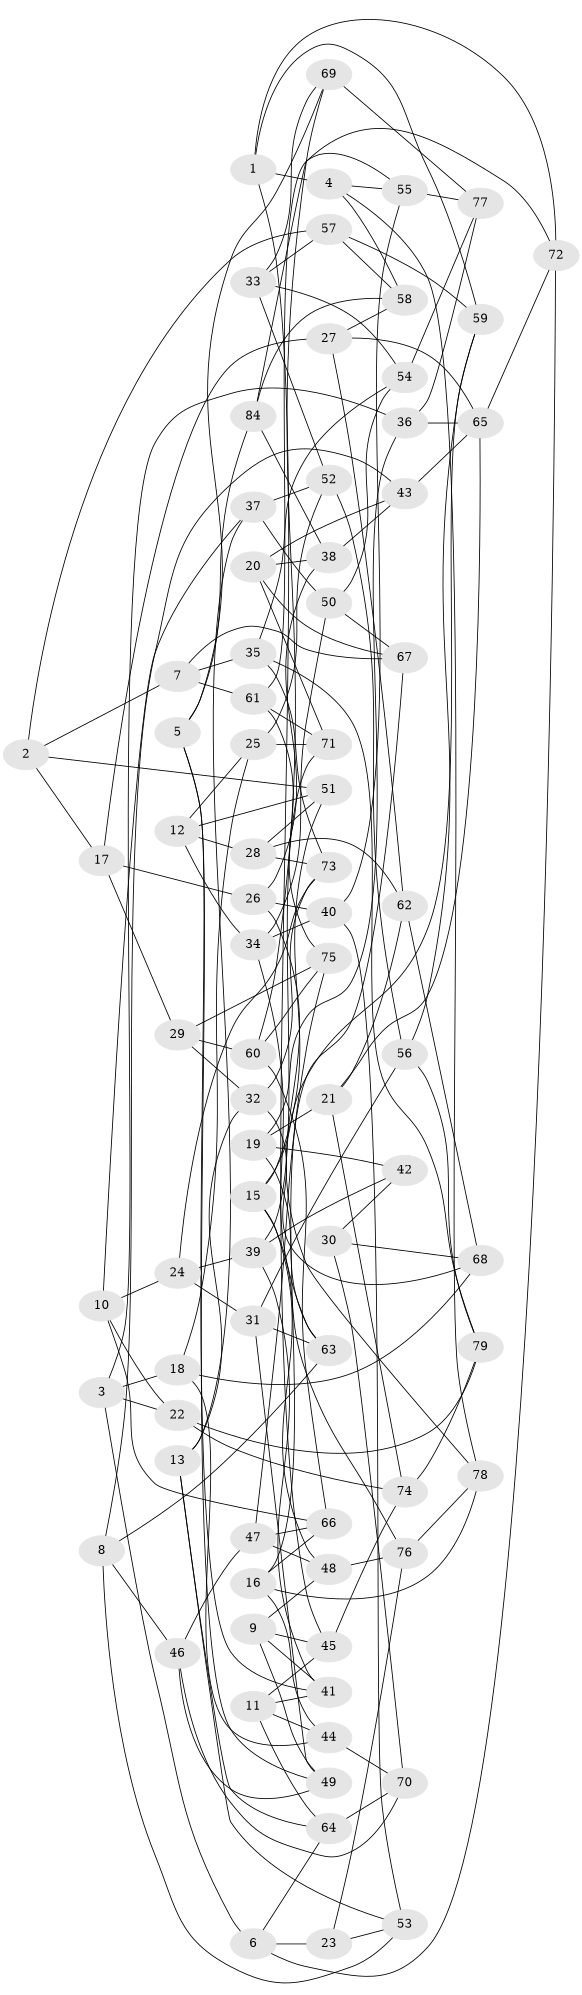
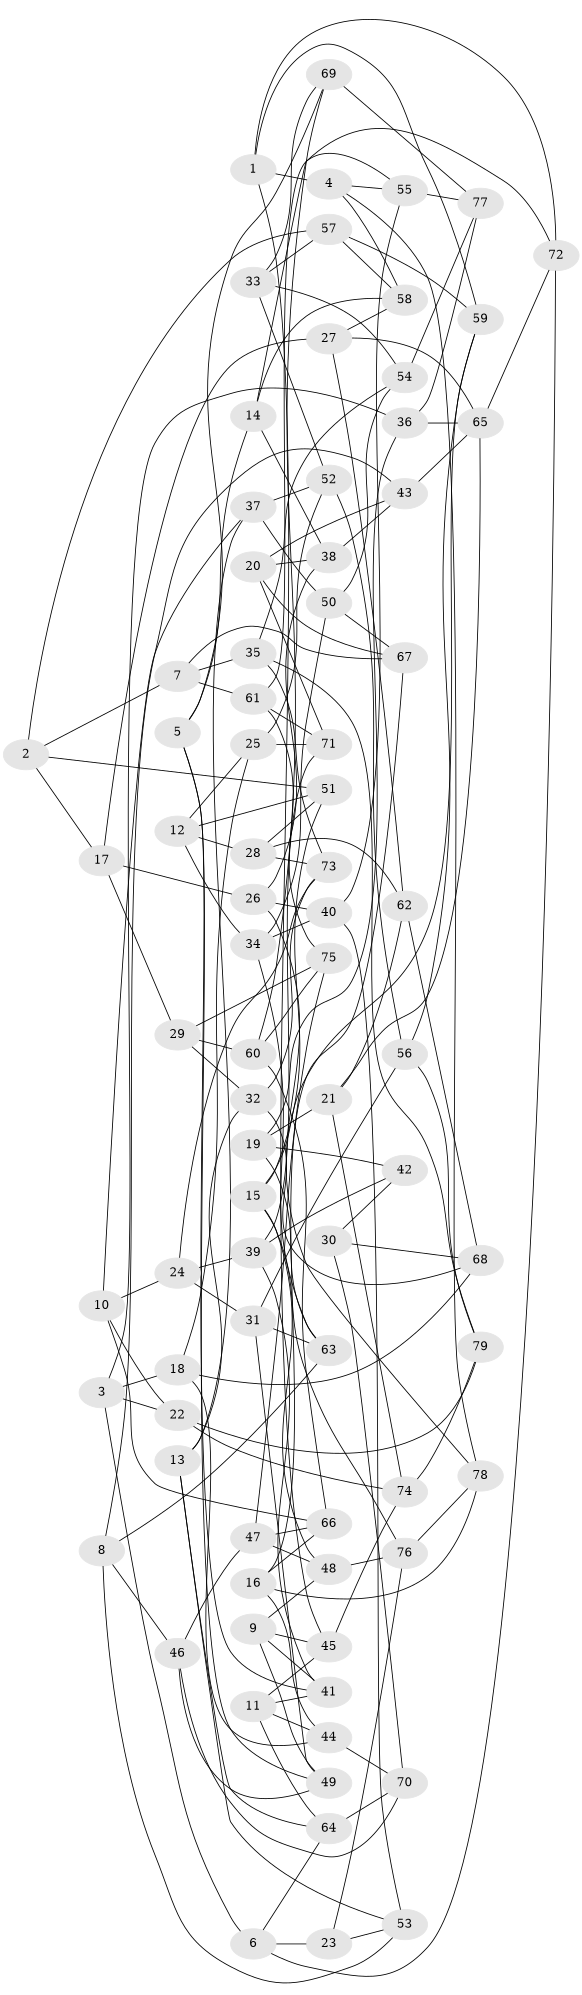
(253, 416) -> (253, 416)
